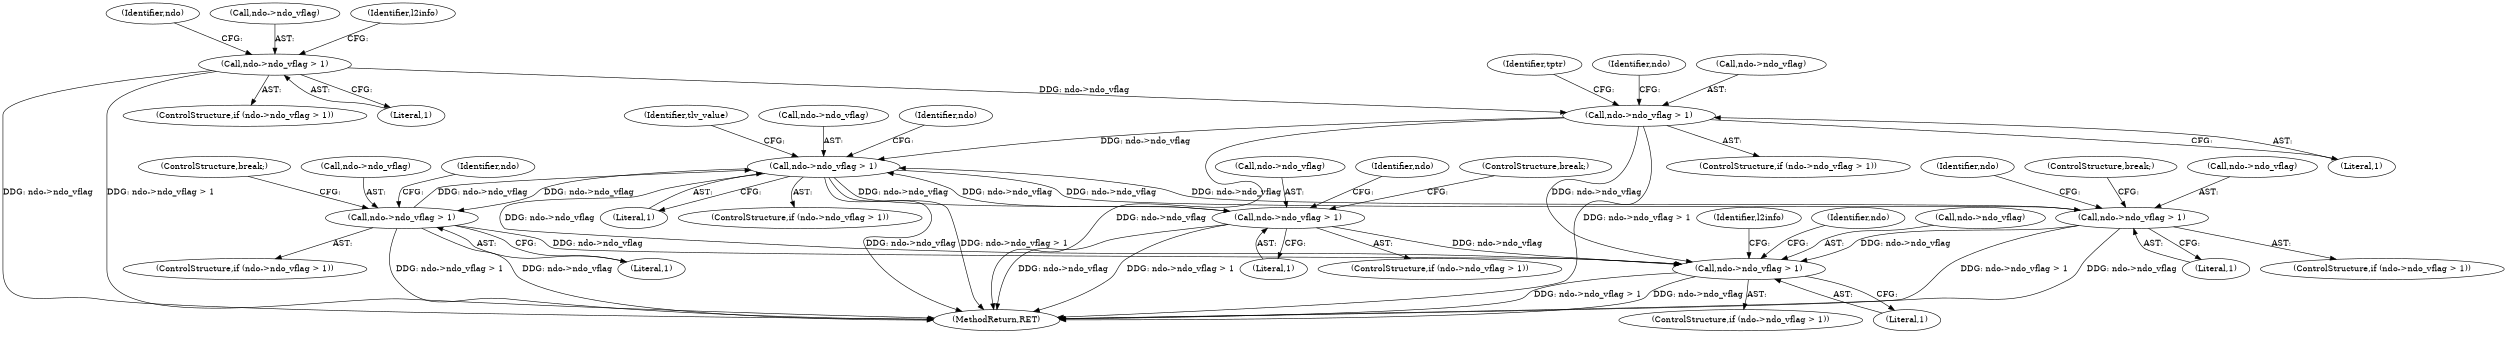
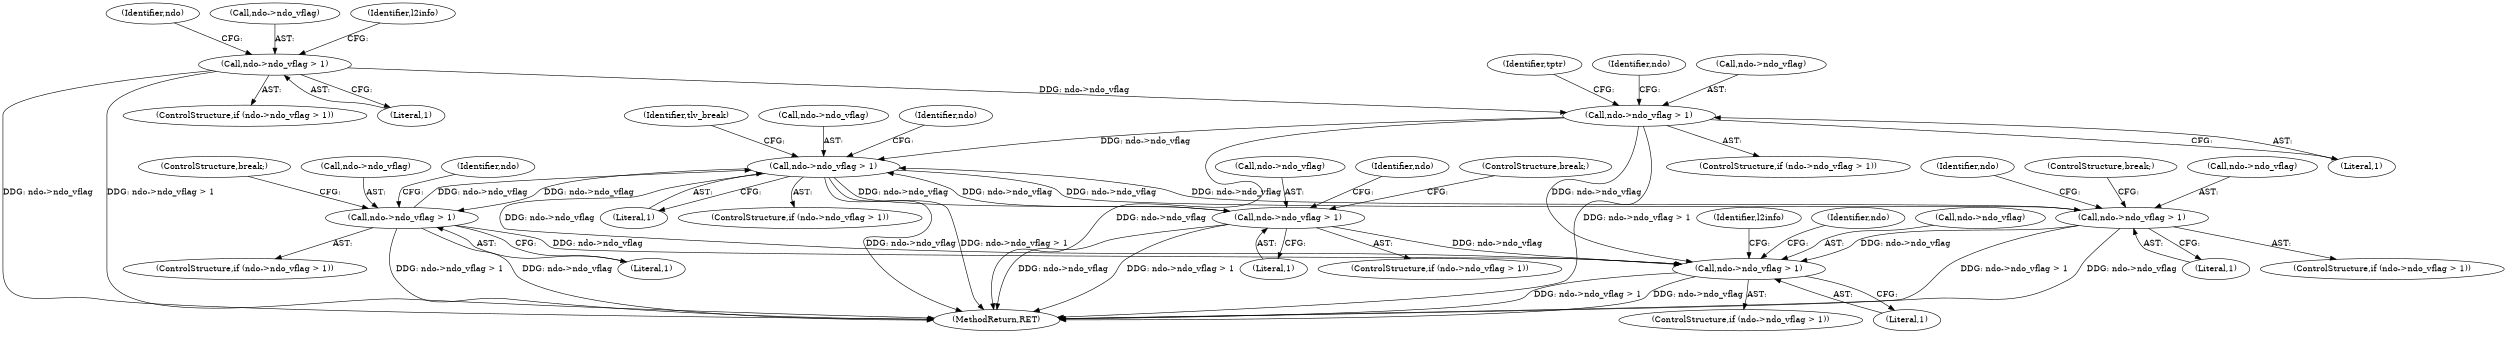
(686, 116) -> (686, 116)
